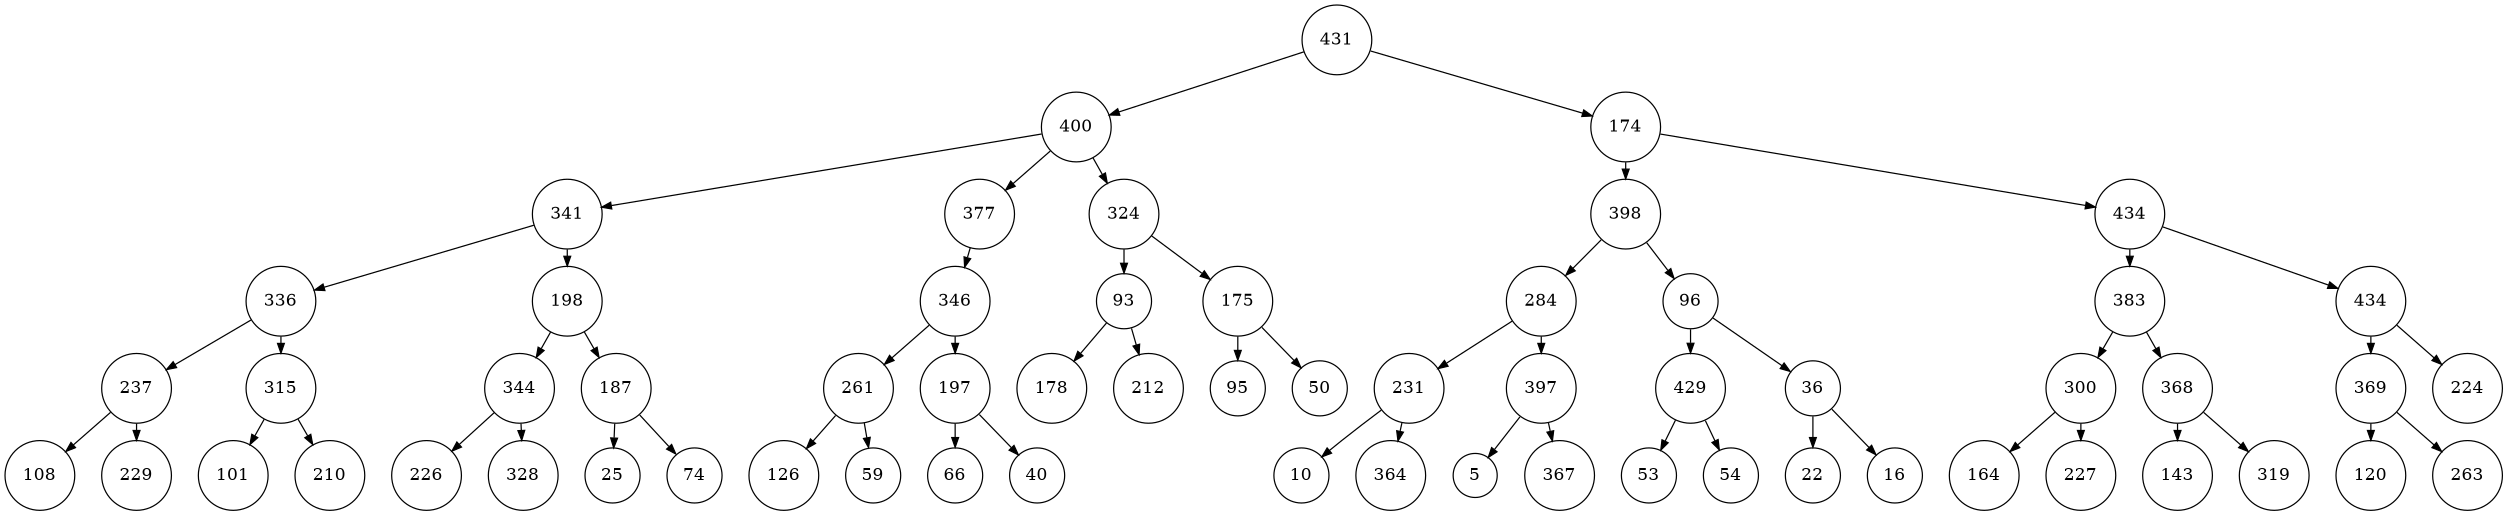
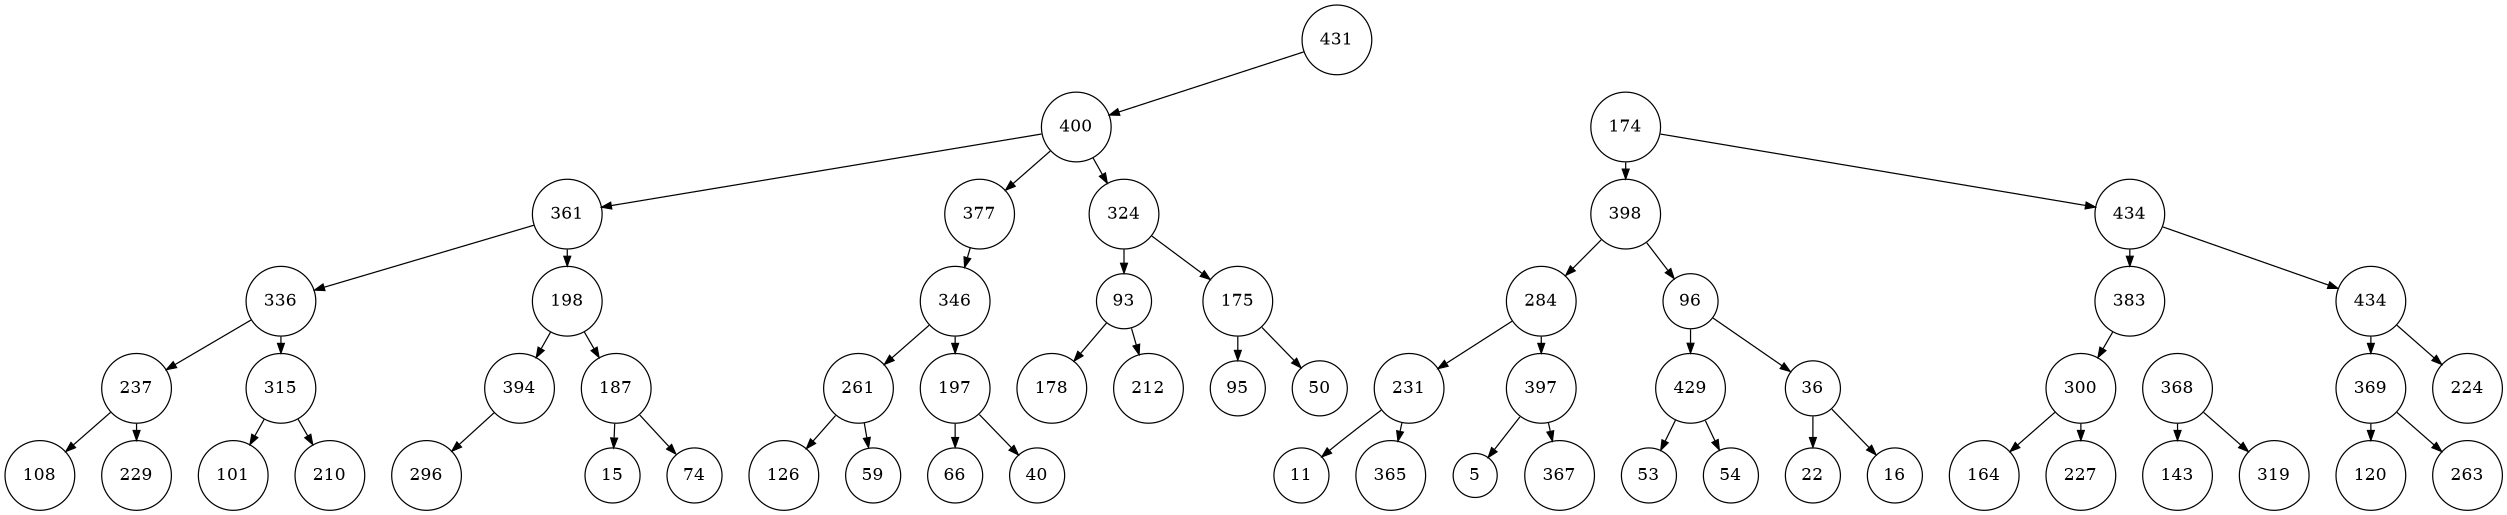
(1477, 82) -> none
(567, 214) -> (567, 214)
(2151, 340) -> none
(520, 388) -> (520, 388)
(427, 475) -> (427, 475)
(523, 475) -> none
(613, 475) -> (613, 475)
(1301, 475) -> (1301, 475)
(1391, 475) -> (1391, 475)
